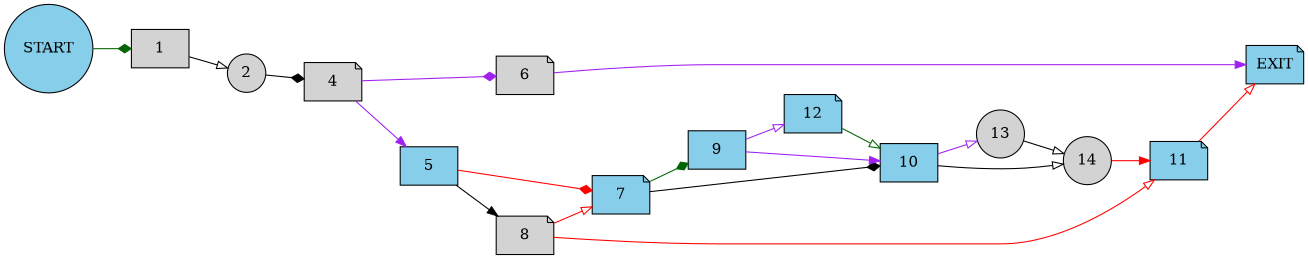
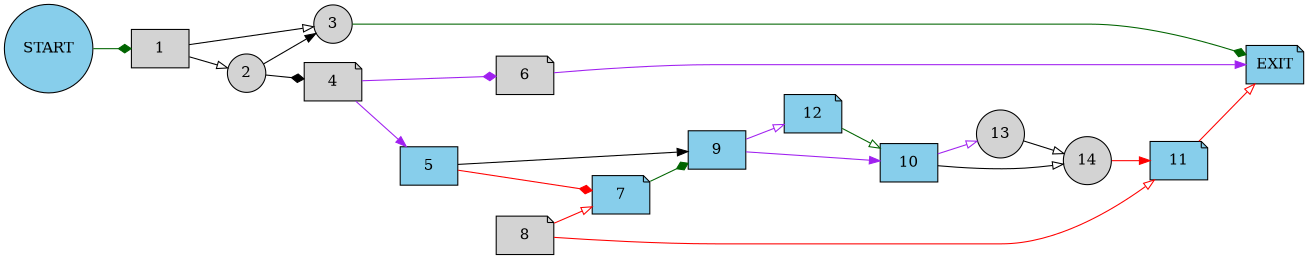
none -> (333, 24)
(759, 179) -> none
(473, 197) -> (567, 158)
